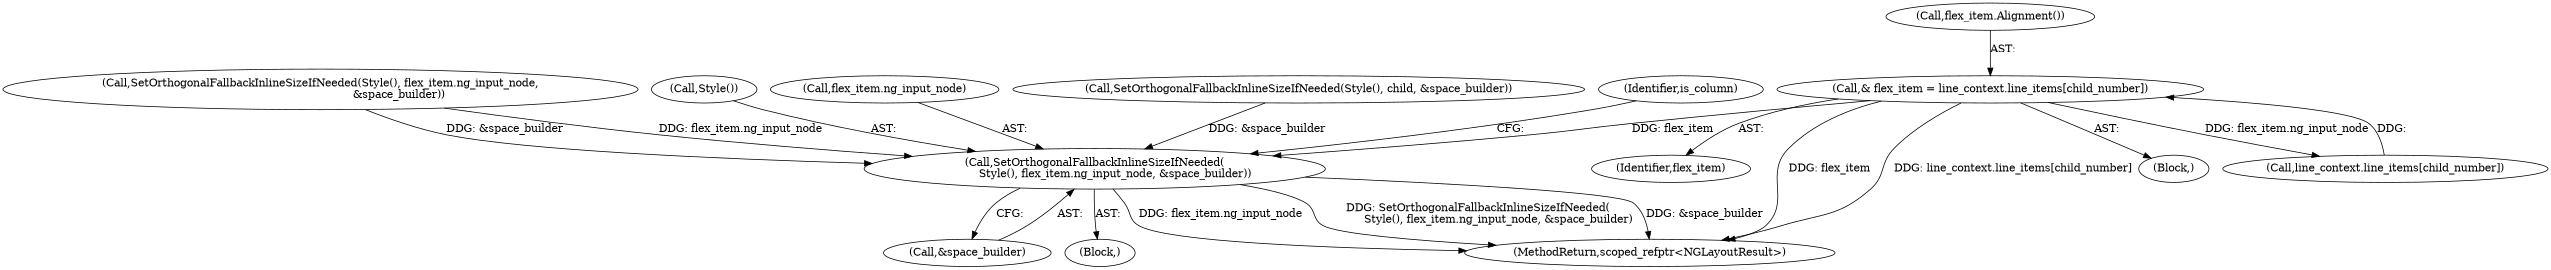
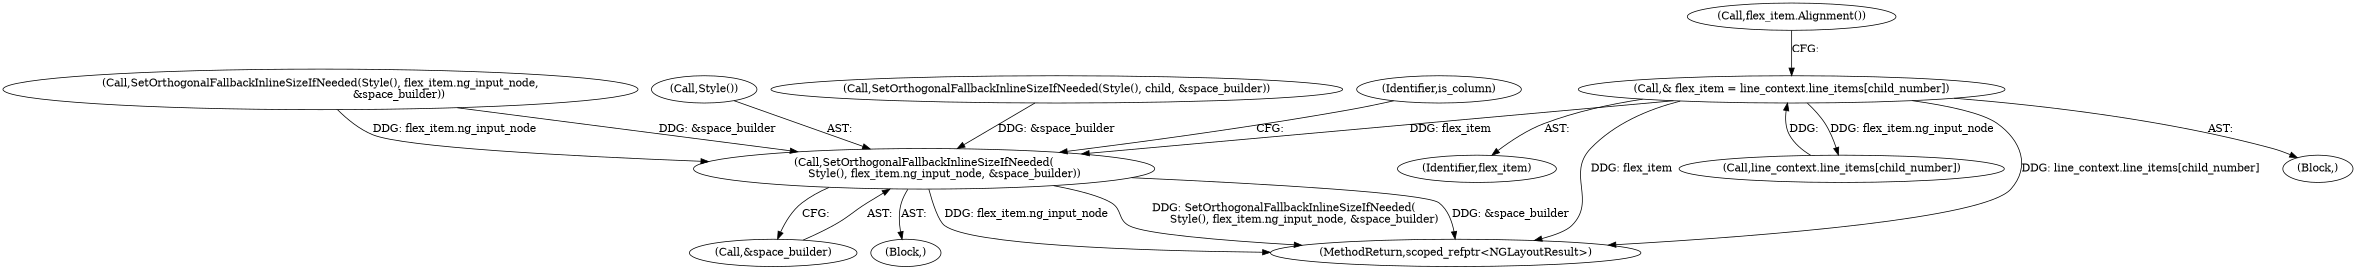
(2005, 50) -> (1807, 50)
(885, 89) -> none
